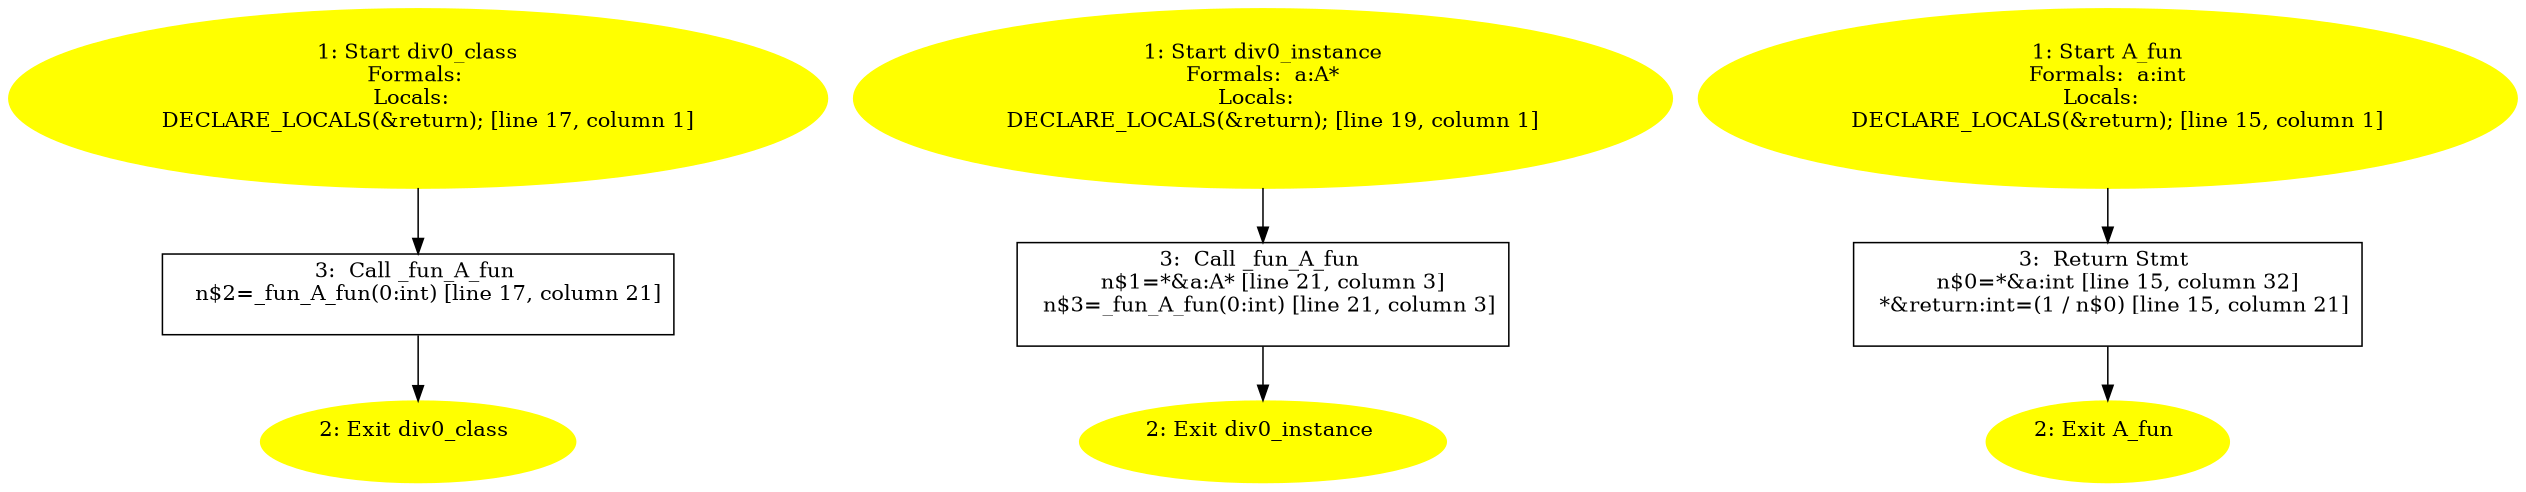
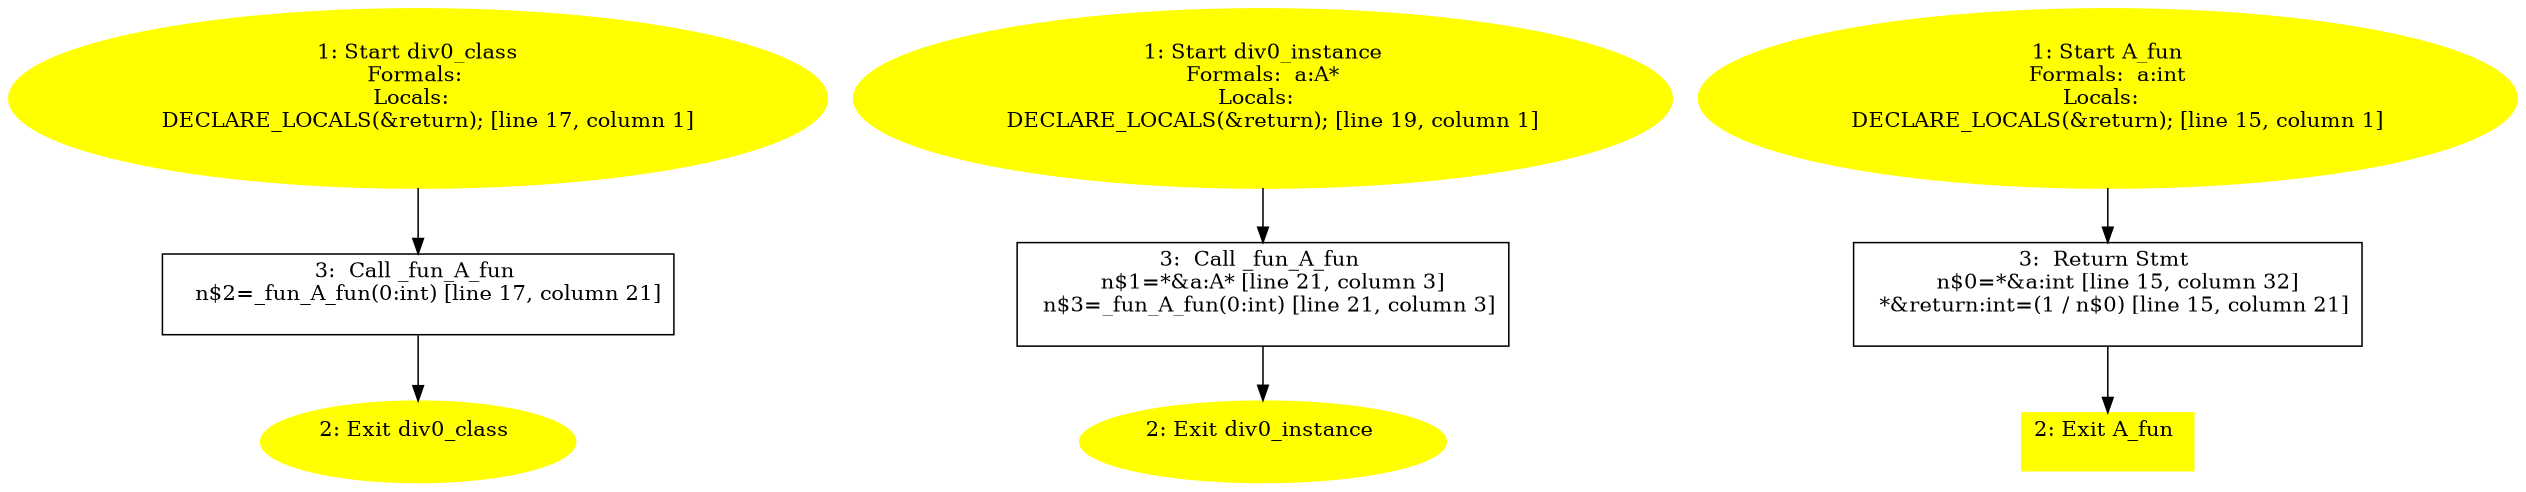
(2108, 442) -> (2108, 442)
